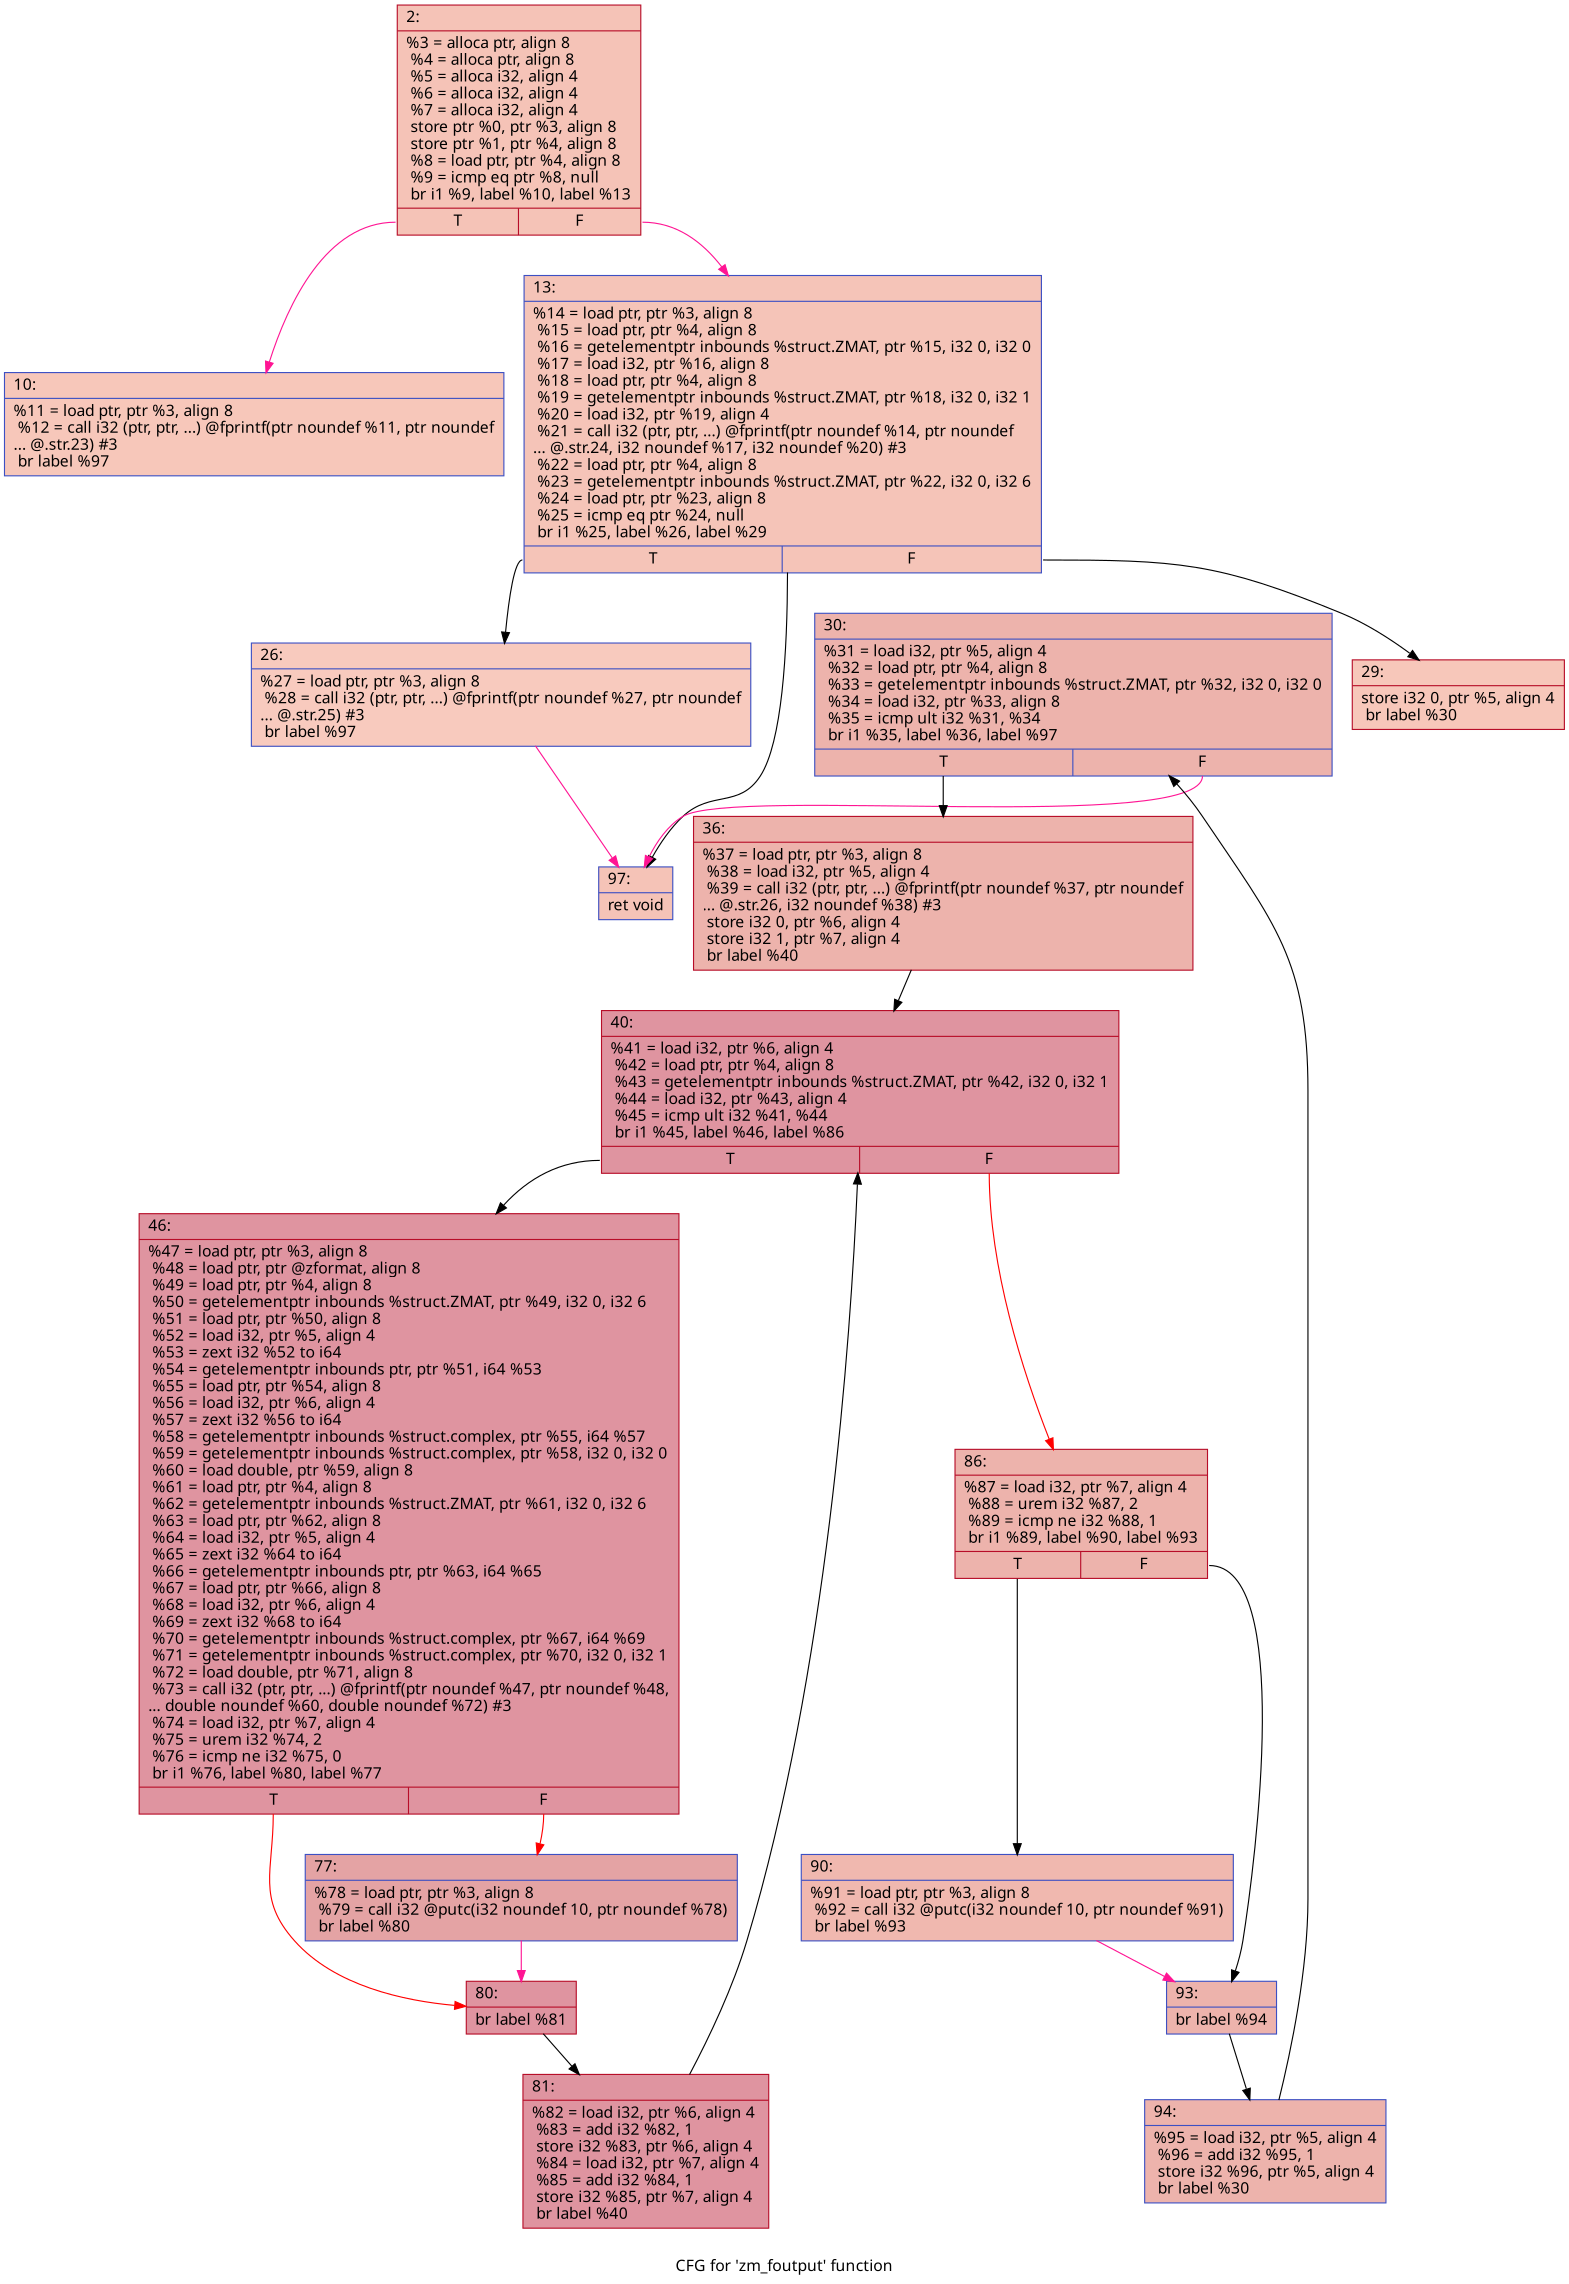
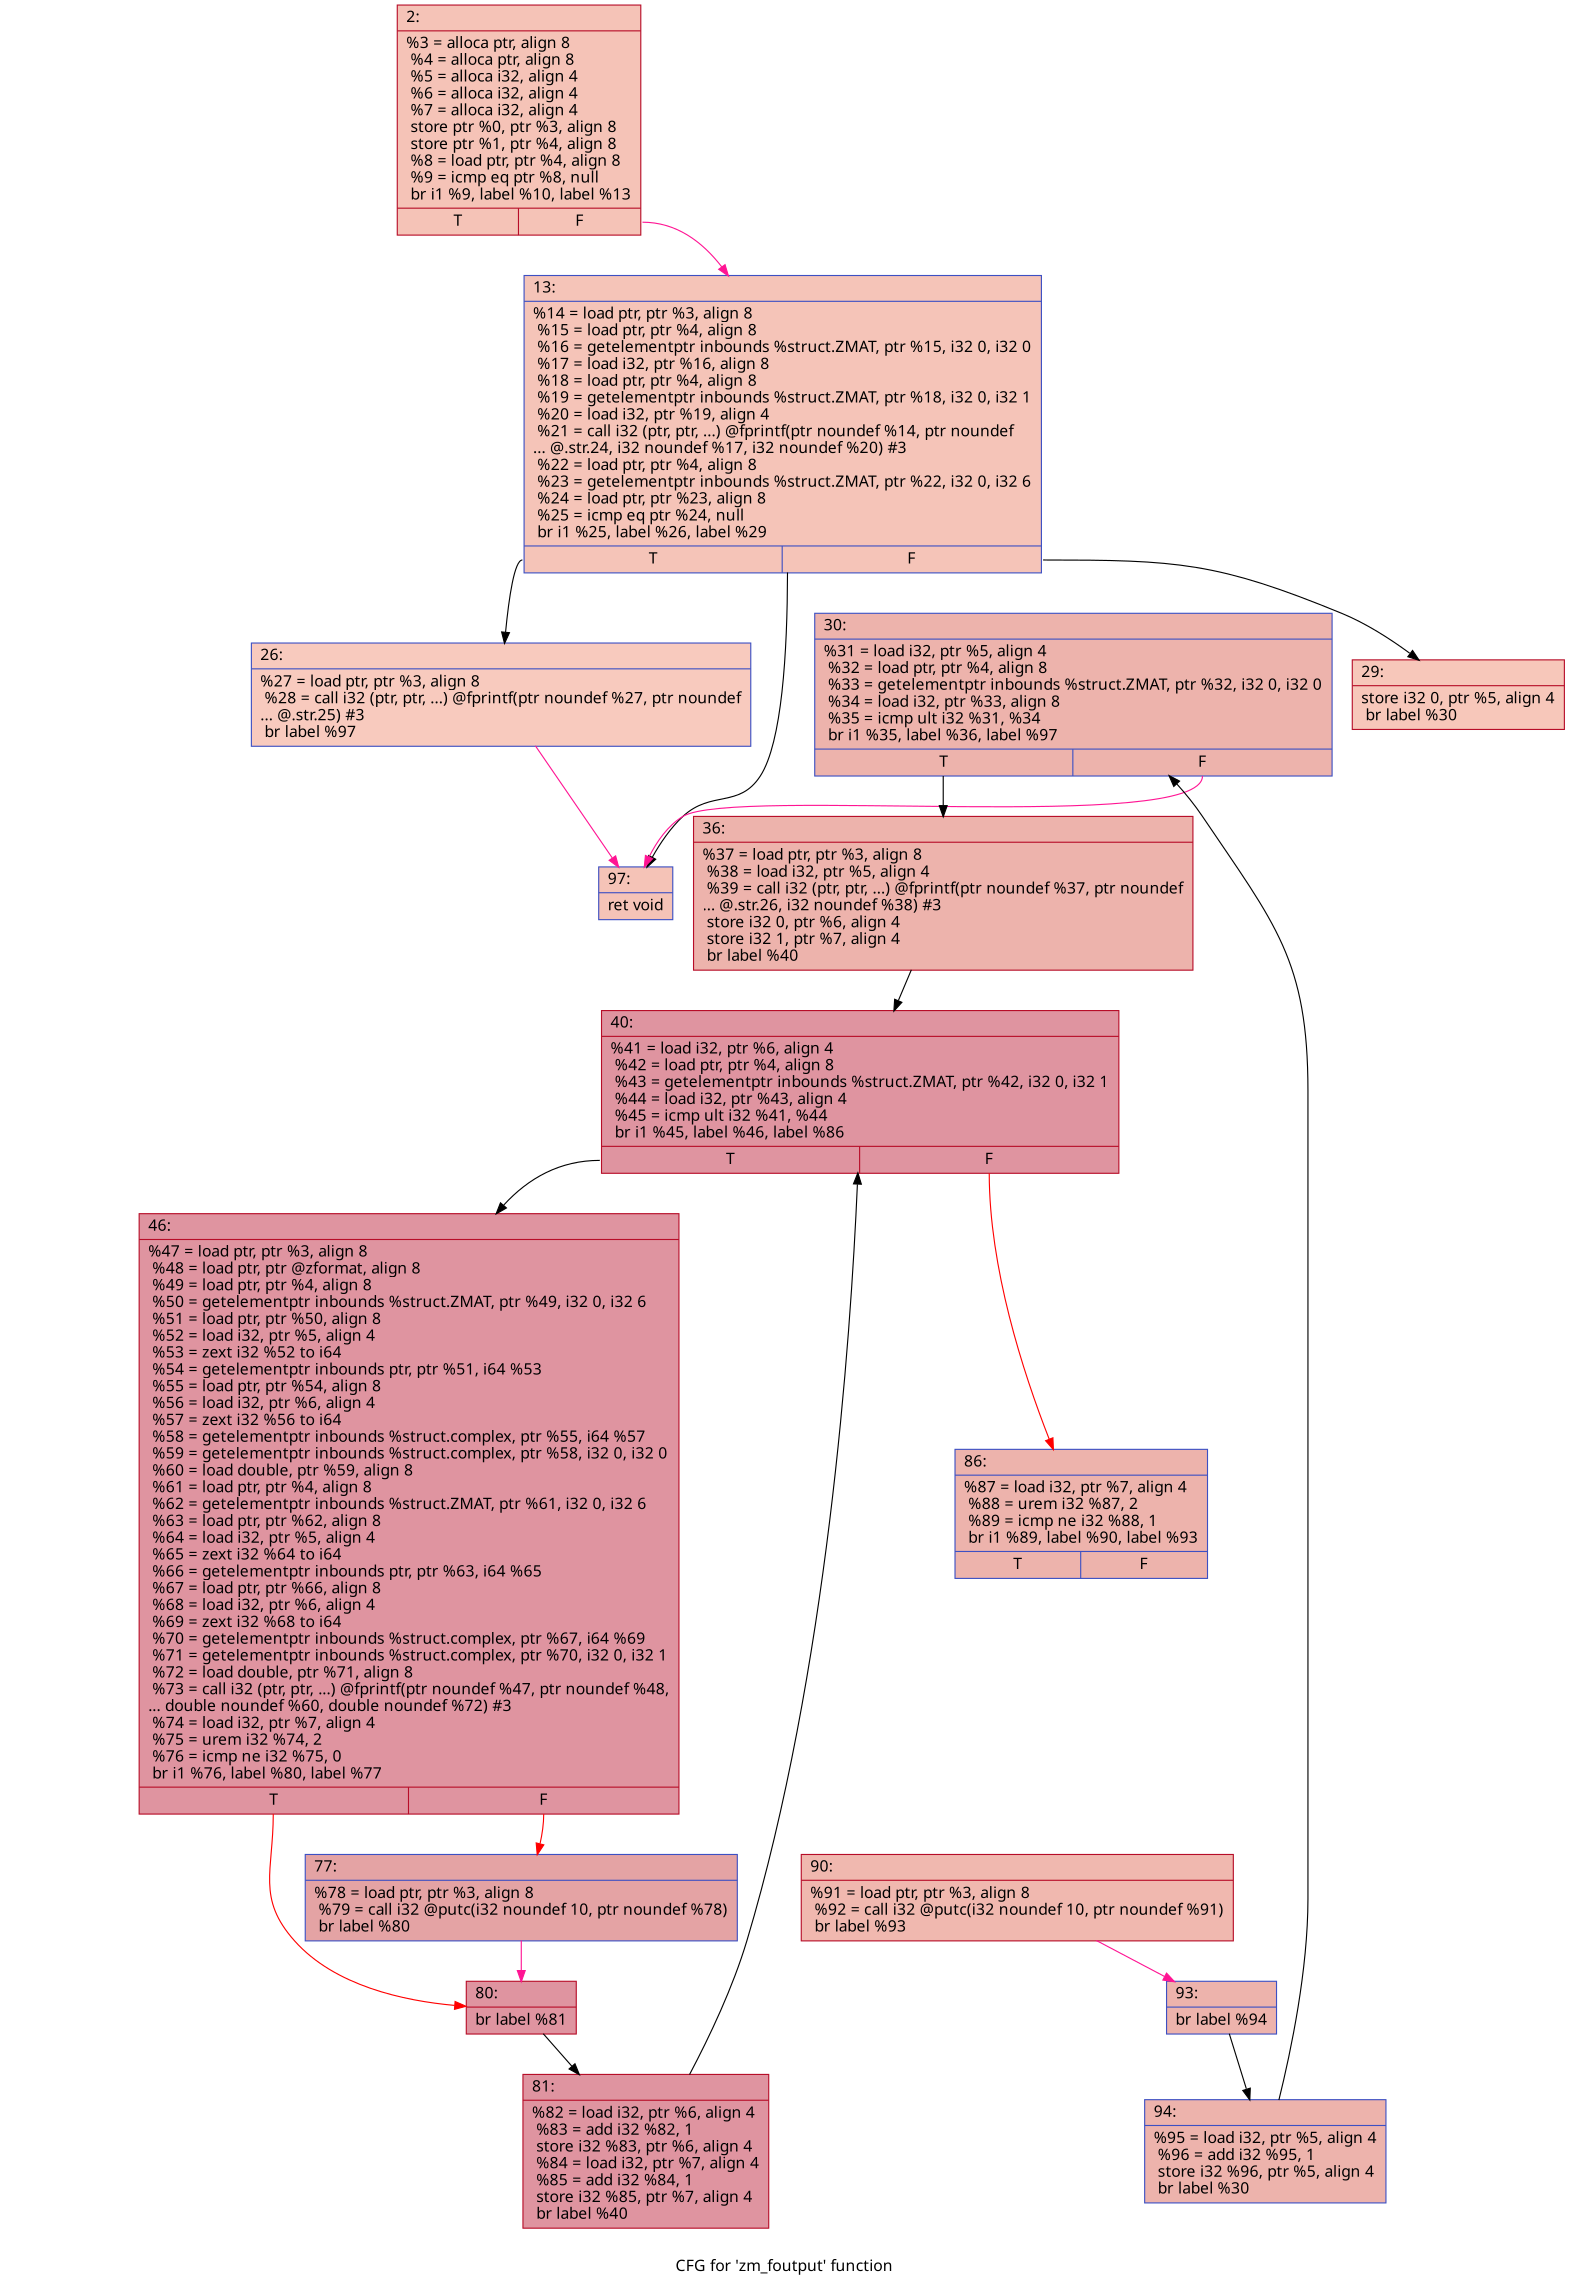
(254, 424) -> none
(1081, 1514) -> (1081, 1514)
(1017, 1711) -> none
(1261, 1759) -> none
(1017, 1898) -> (1017, 1898)
